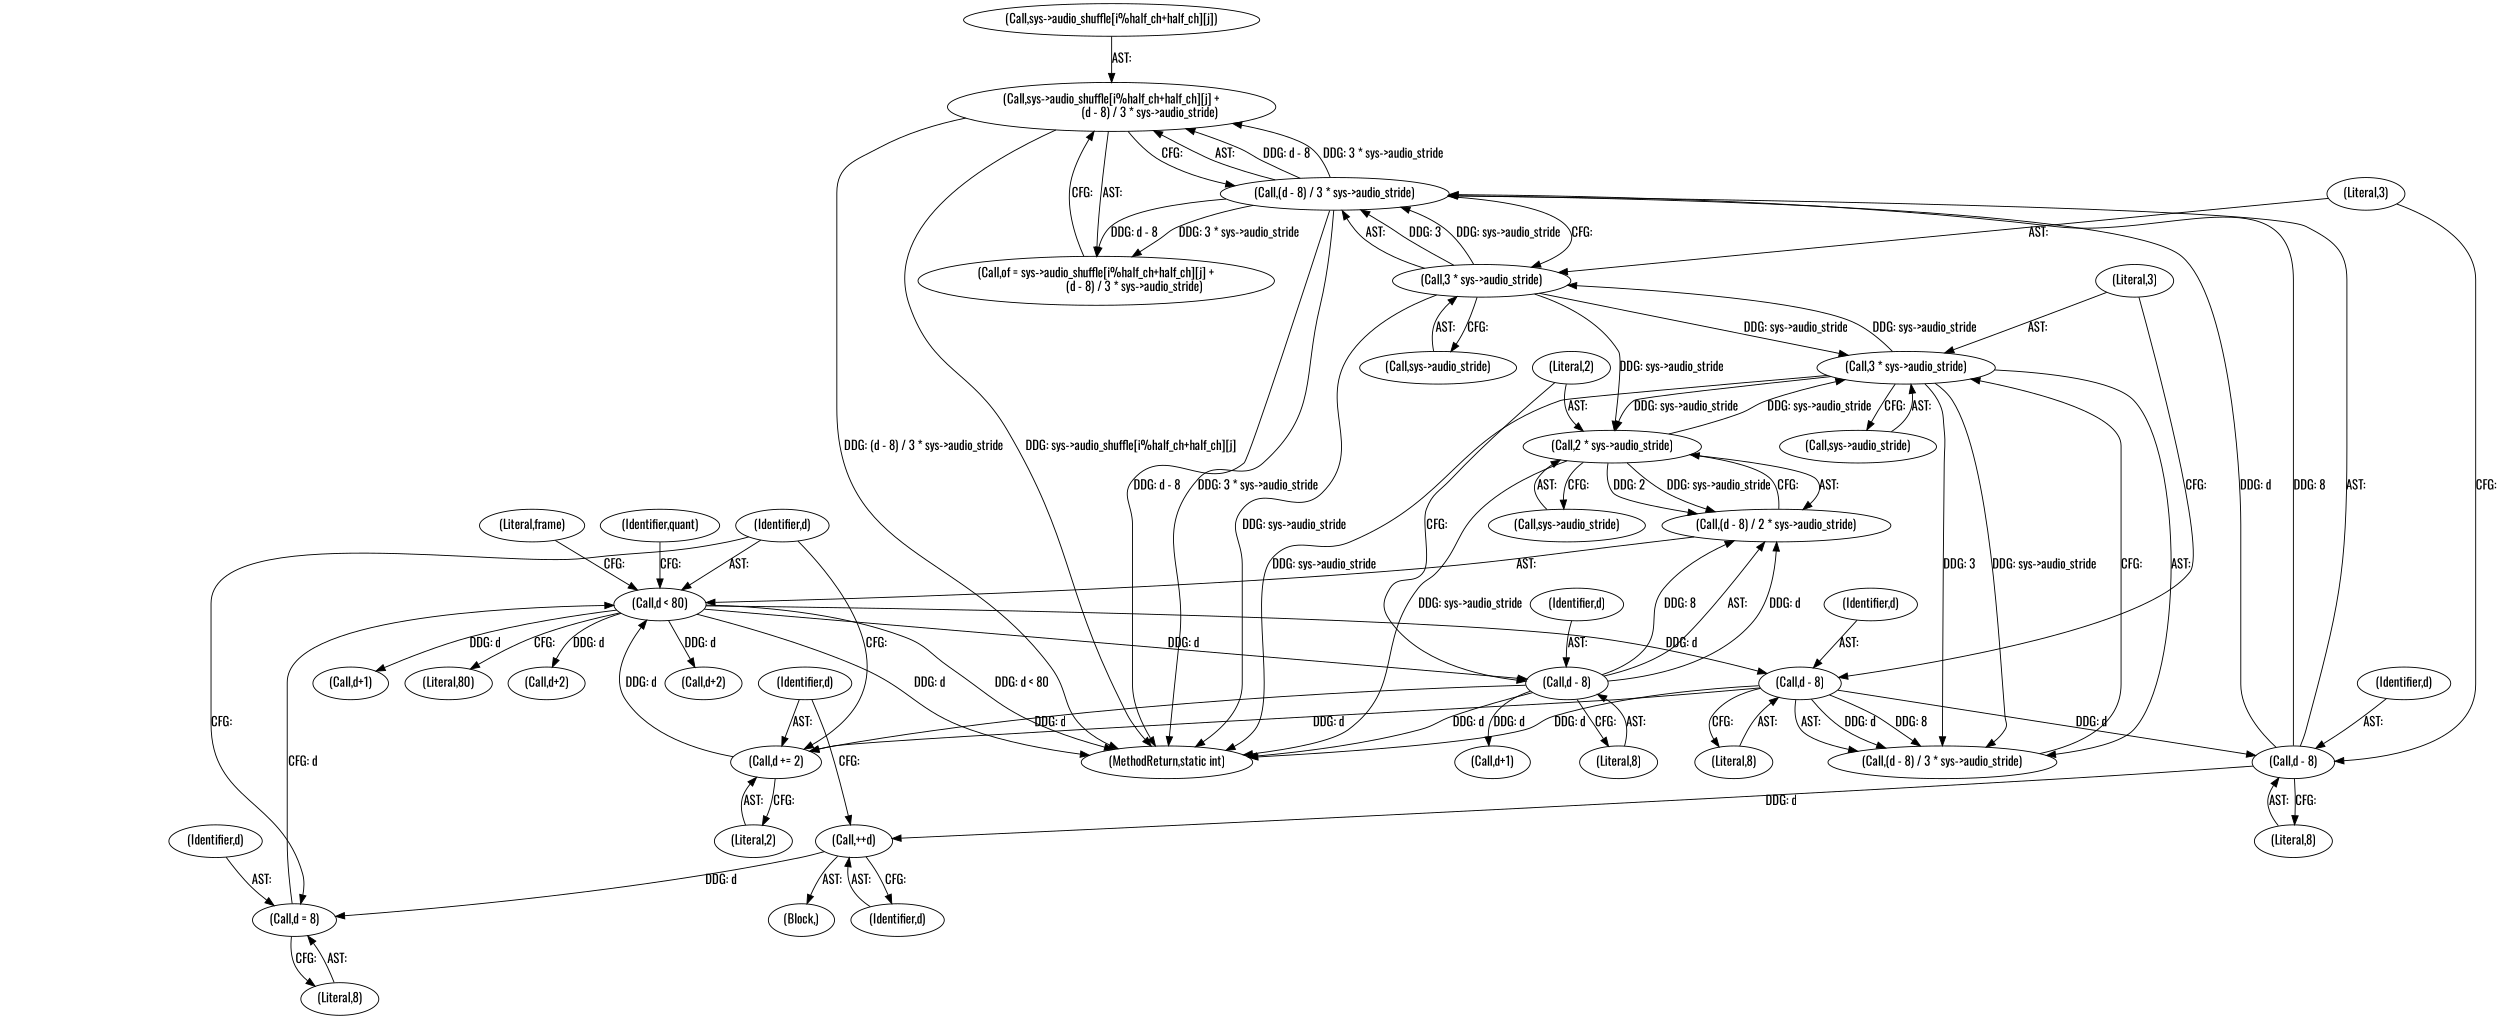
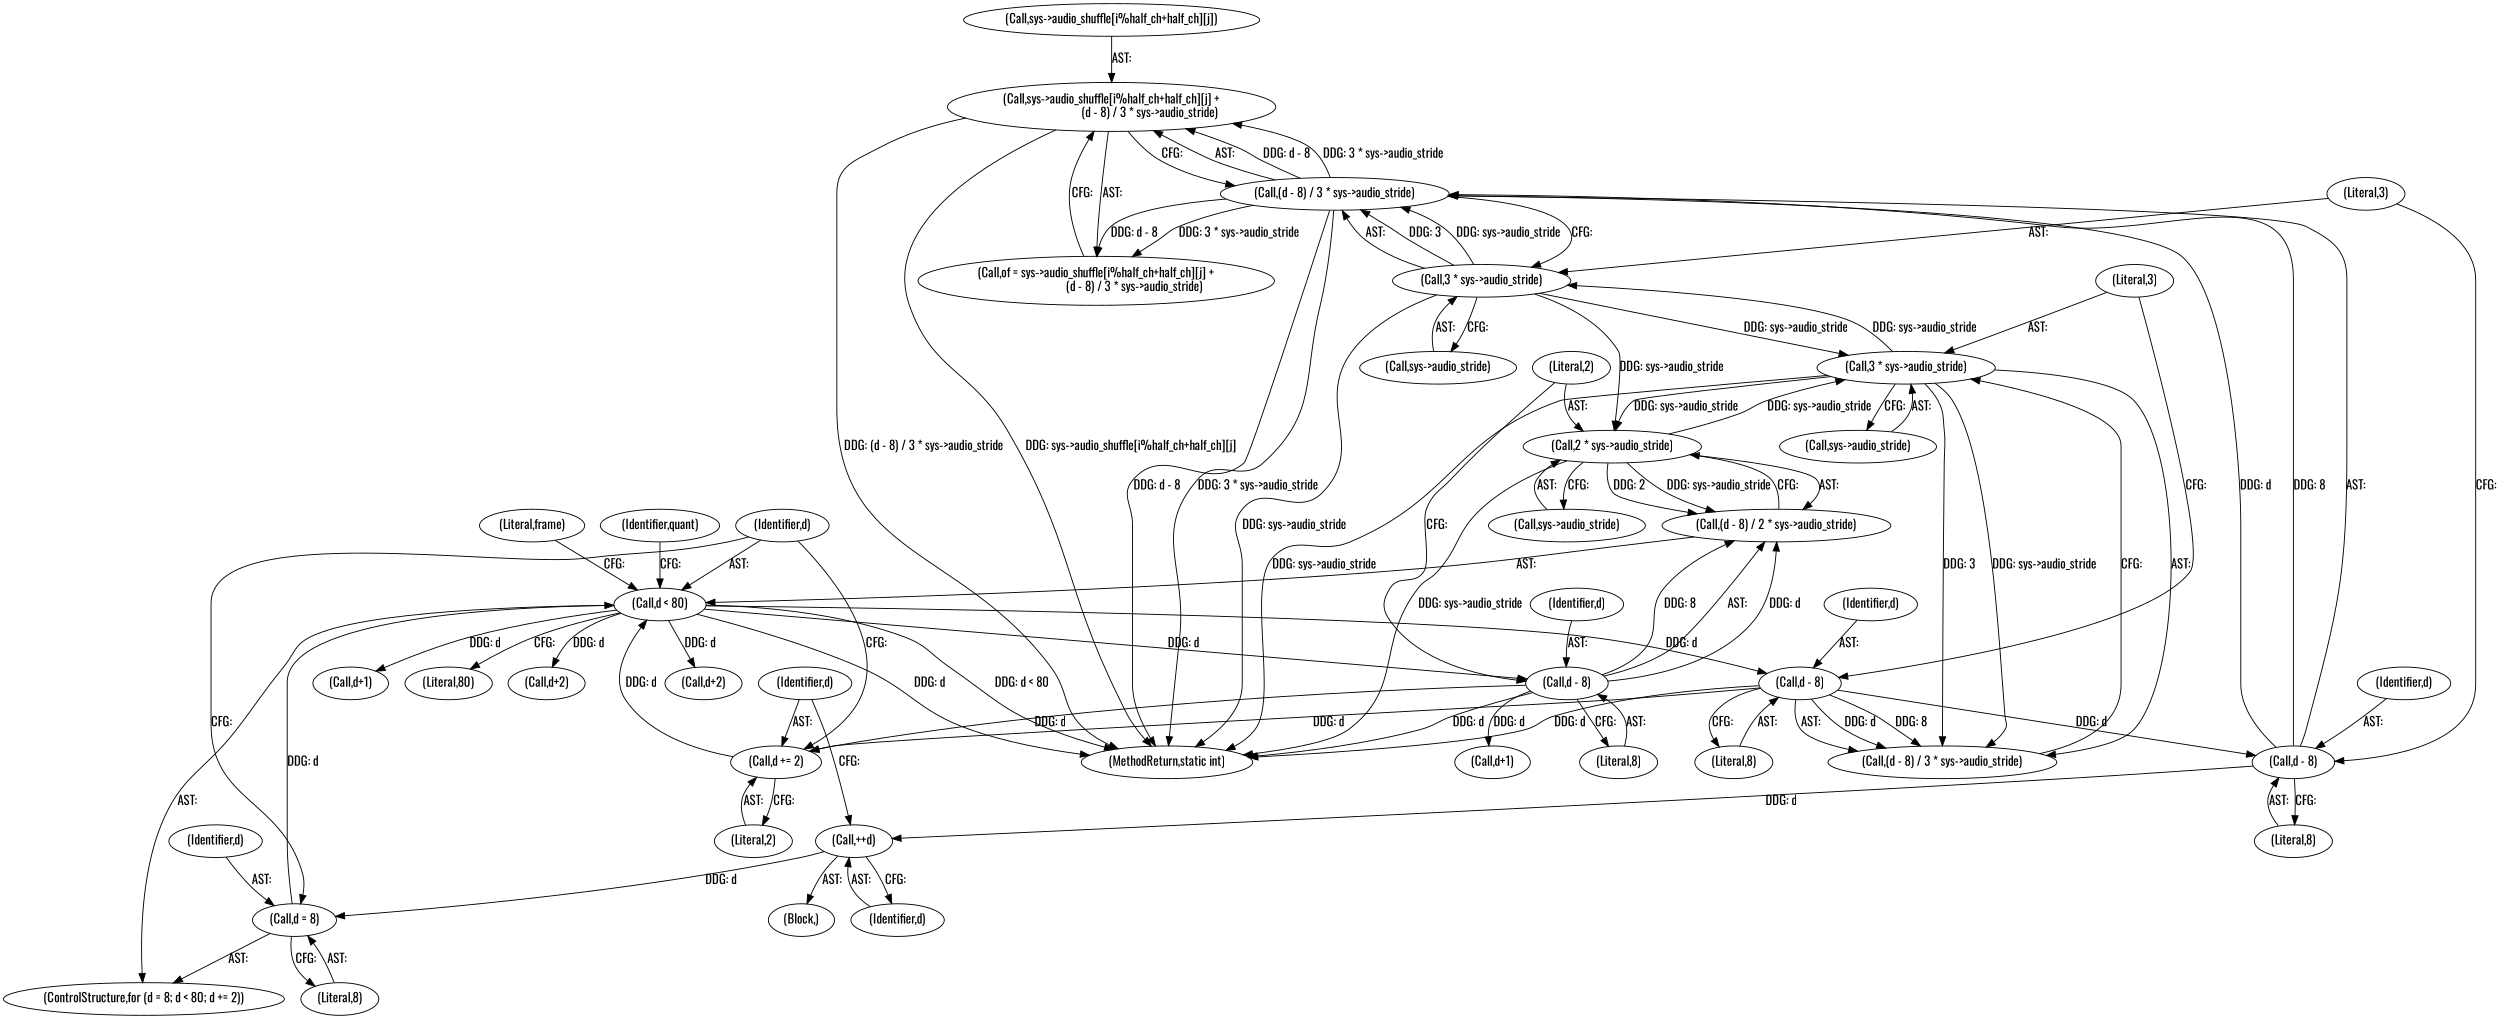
(303, 762) -> (303, 762)
none -> (144, 999)
